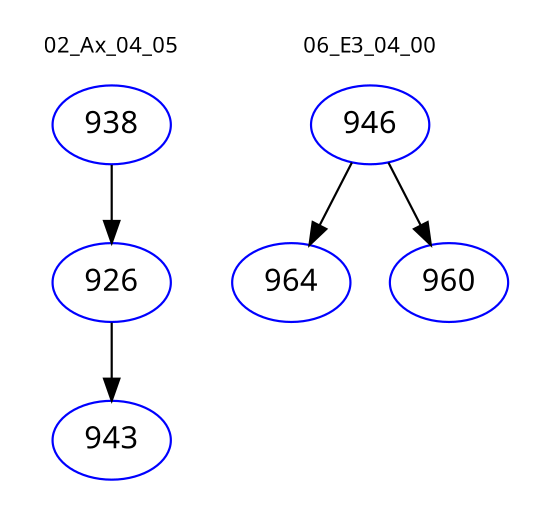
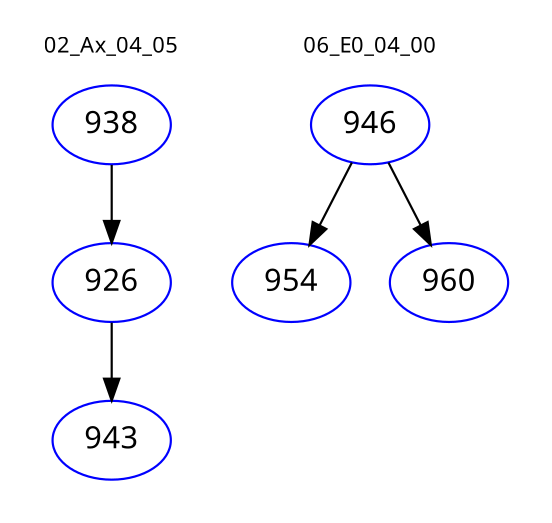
(370, 47) -> (370, 47)
(291, 283) -> (291, 283)
